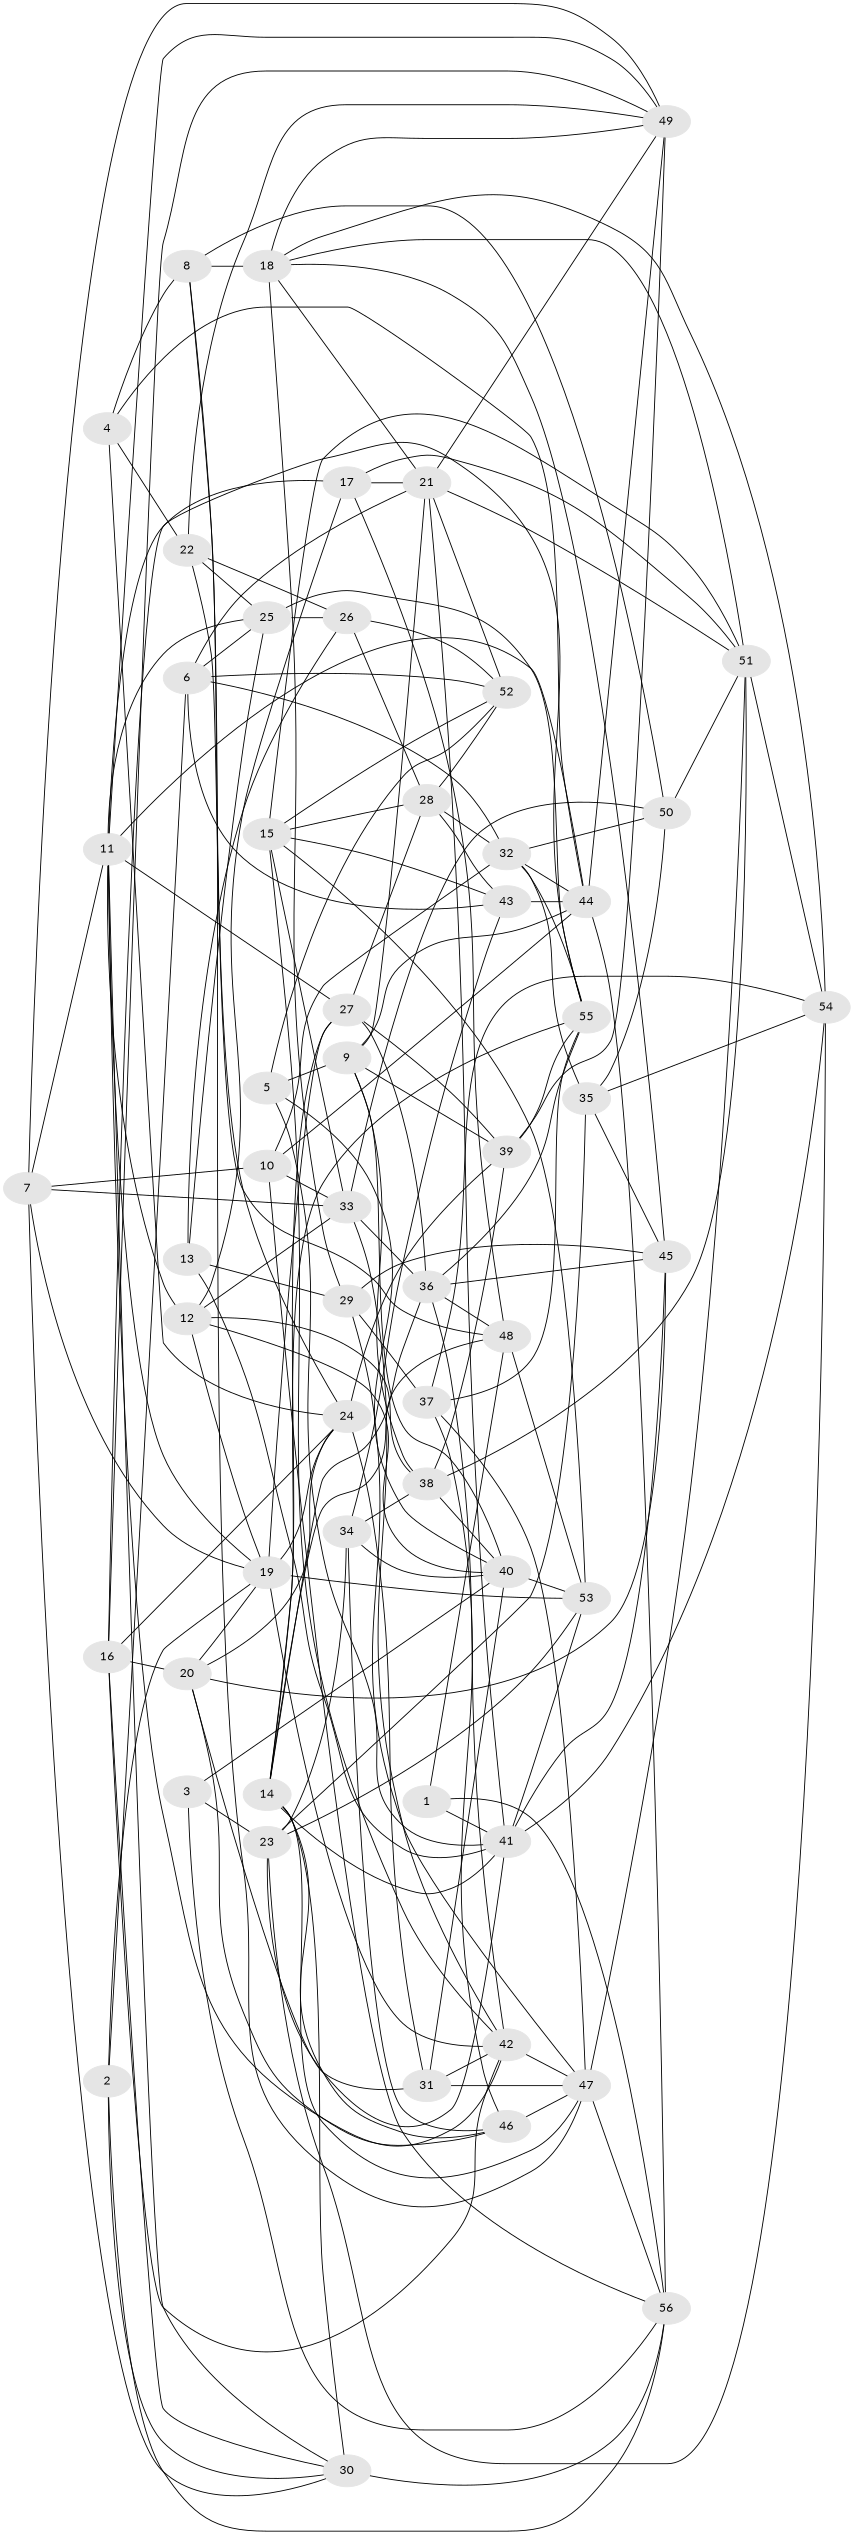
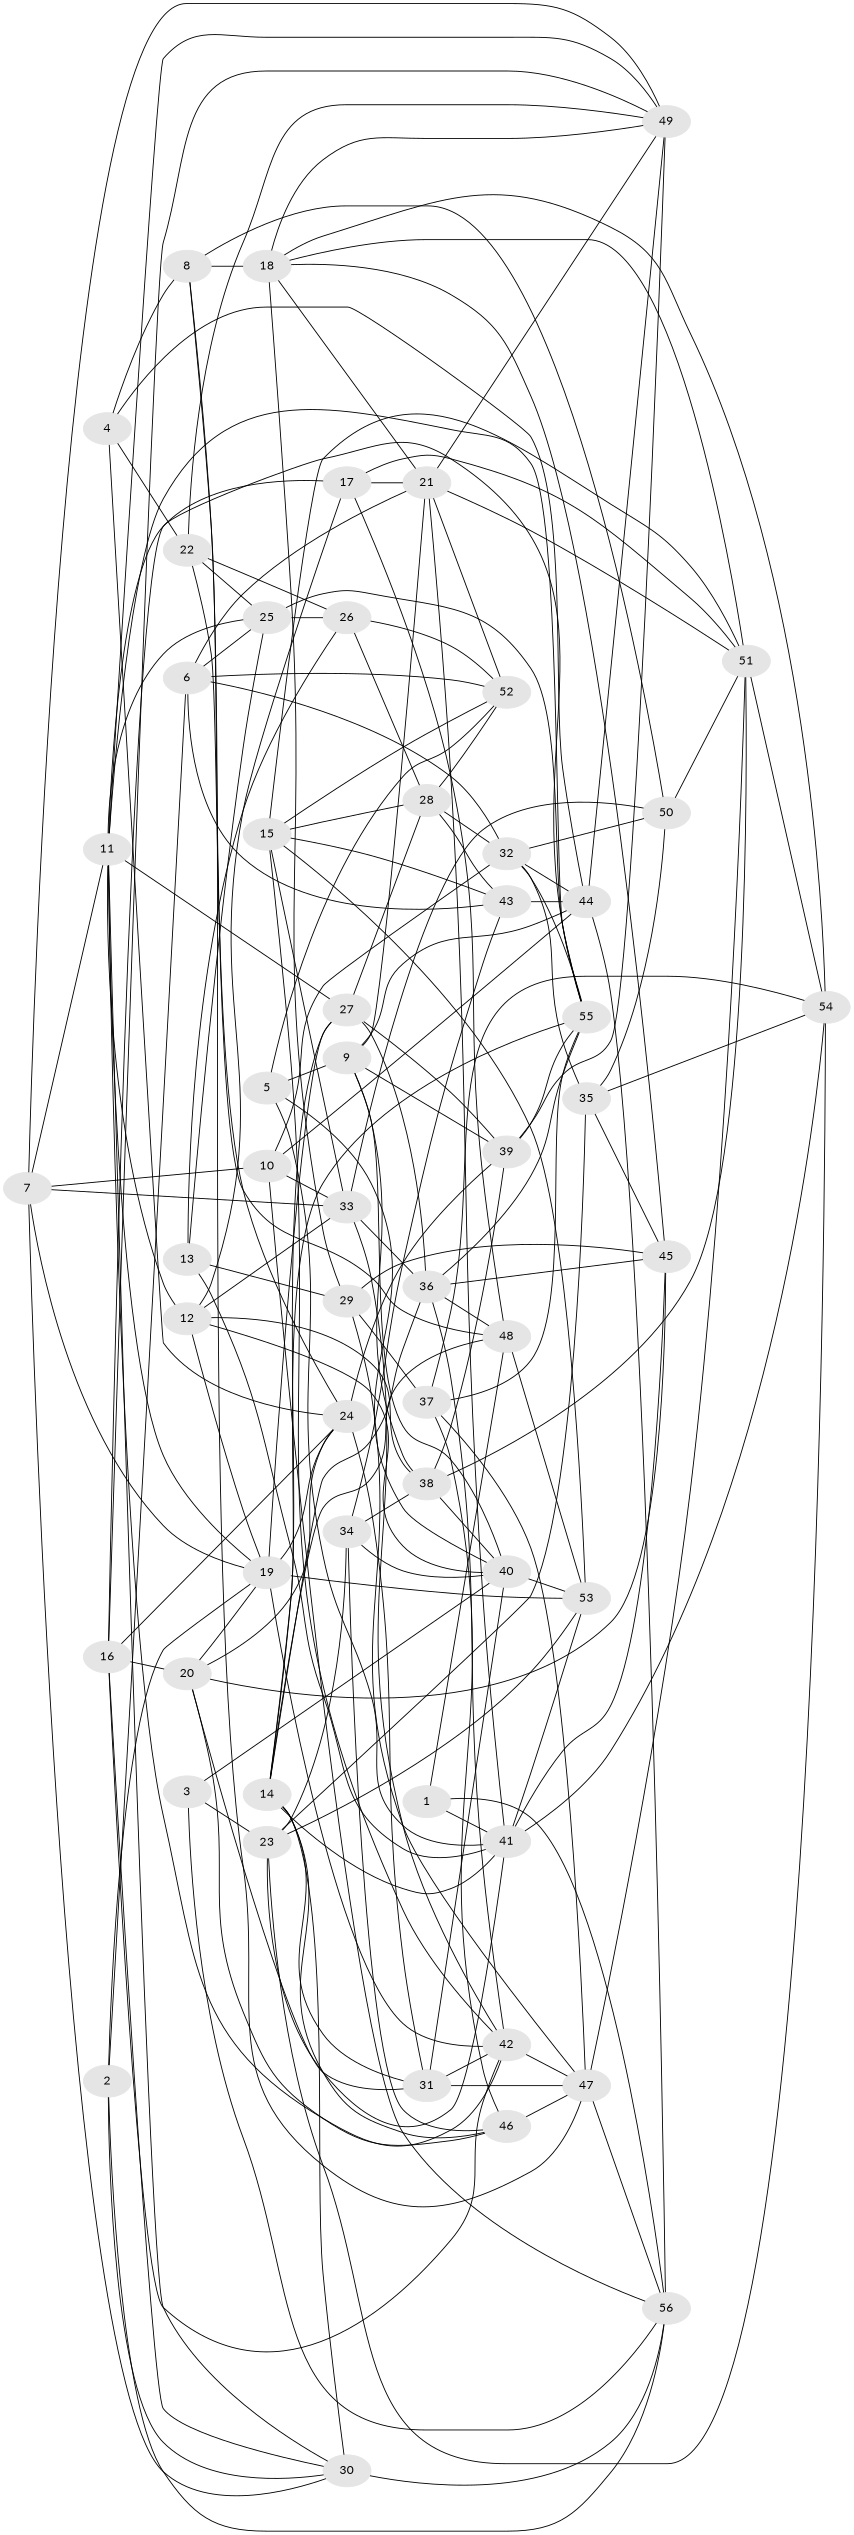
(392, 646) -> (436, 427)
(310, 2098) -> (308, 2008)
